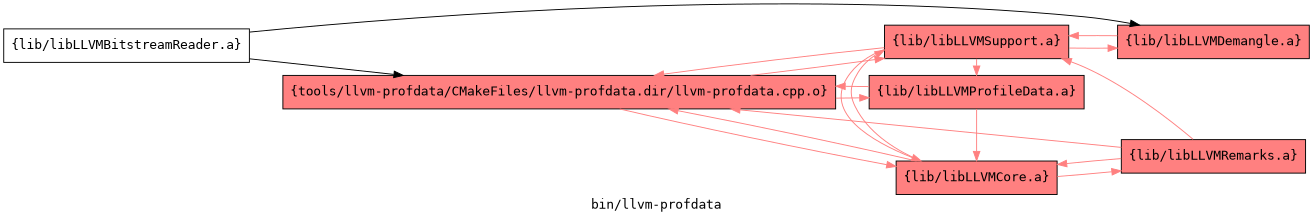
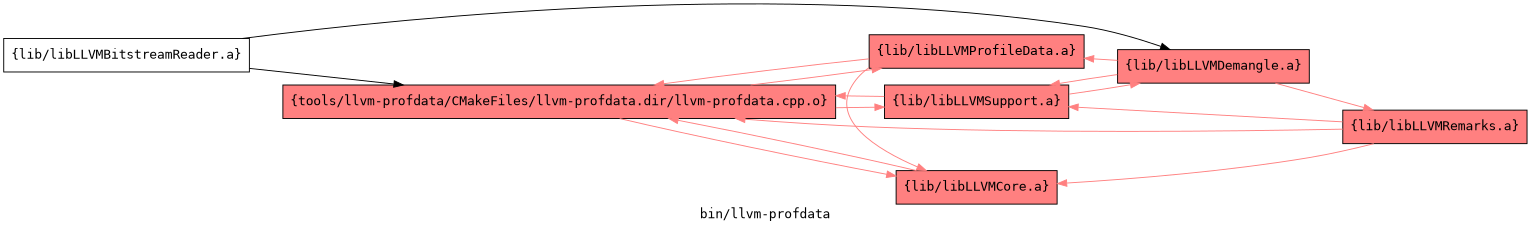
(977, 62) -> (1106, 60)
(846, 111) -> none
(860, 114) -> none
(1085, 174) -> (1320, 95)
